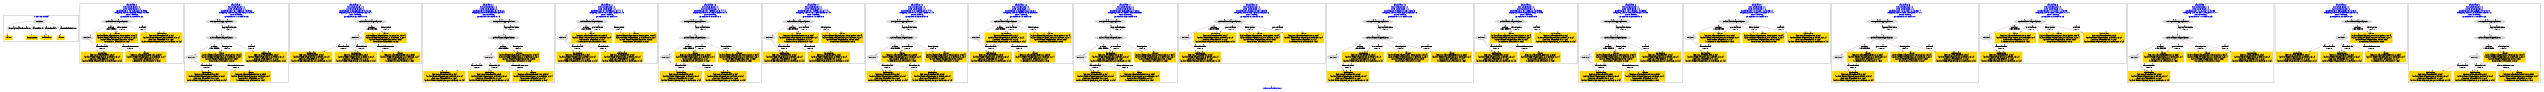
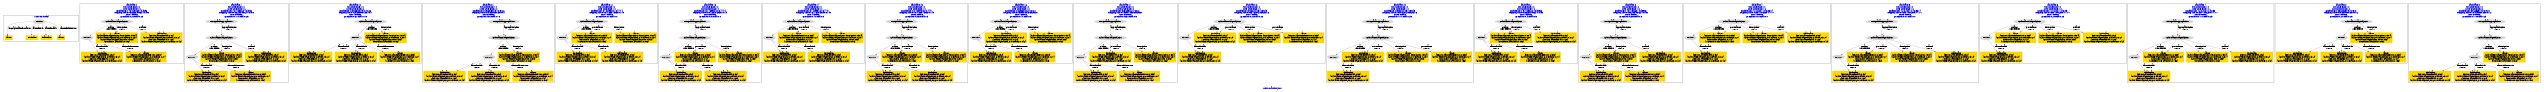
(32, 38) -> (32, 38)
